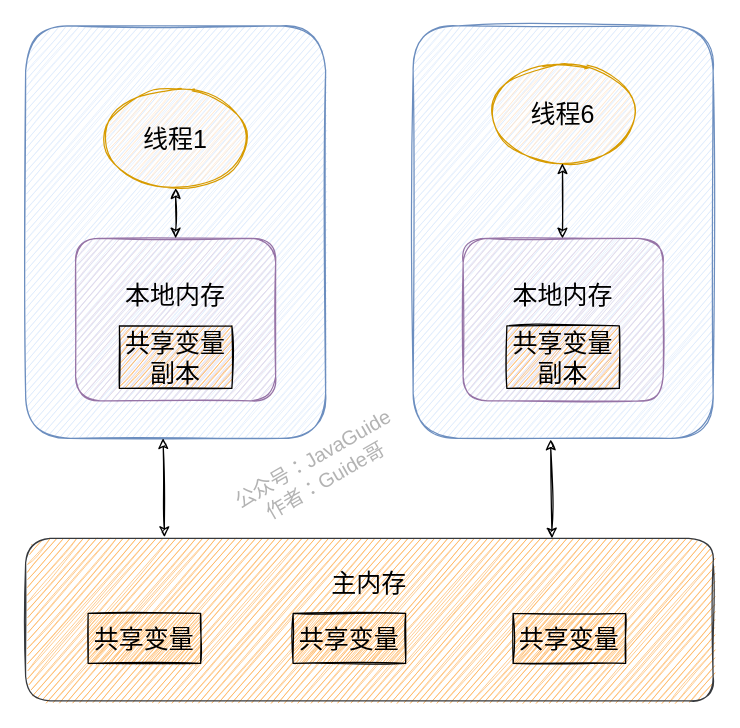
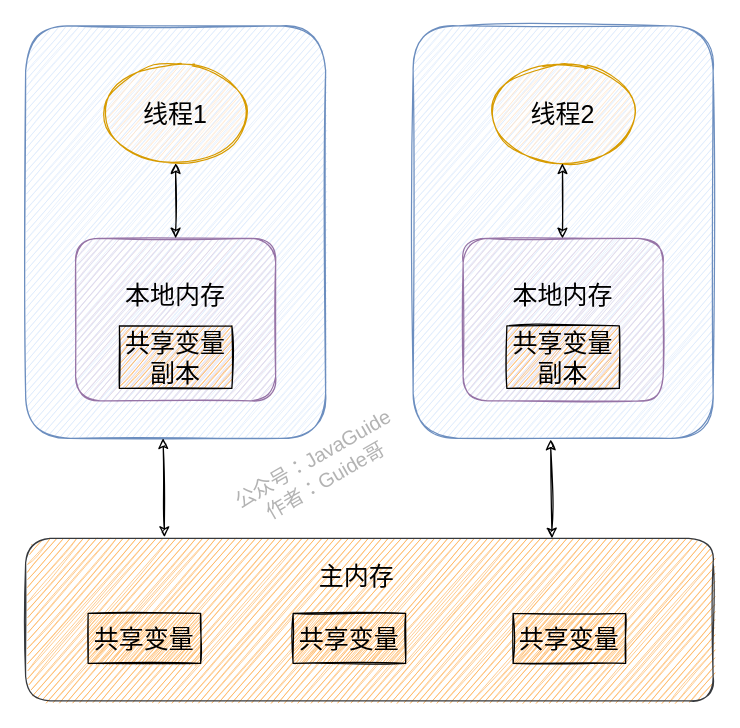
(563, 113) -> (563, 113)
(176, 138) -> (176, 113)
(369, 582) -> (357, 576)
